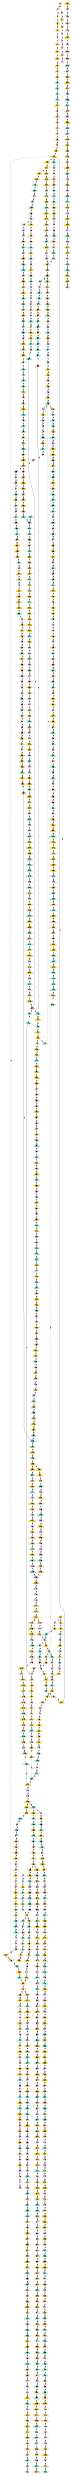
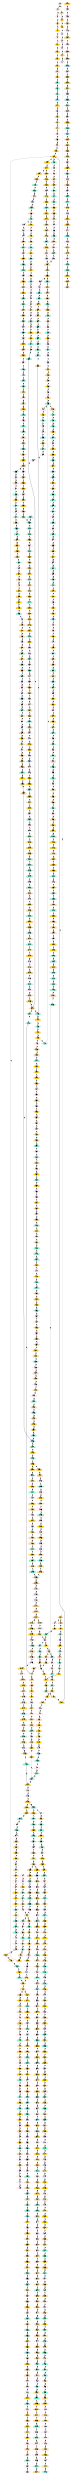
(37, 1237) -> (37, 1237)
(27, 2364) -> (27, 2364)
